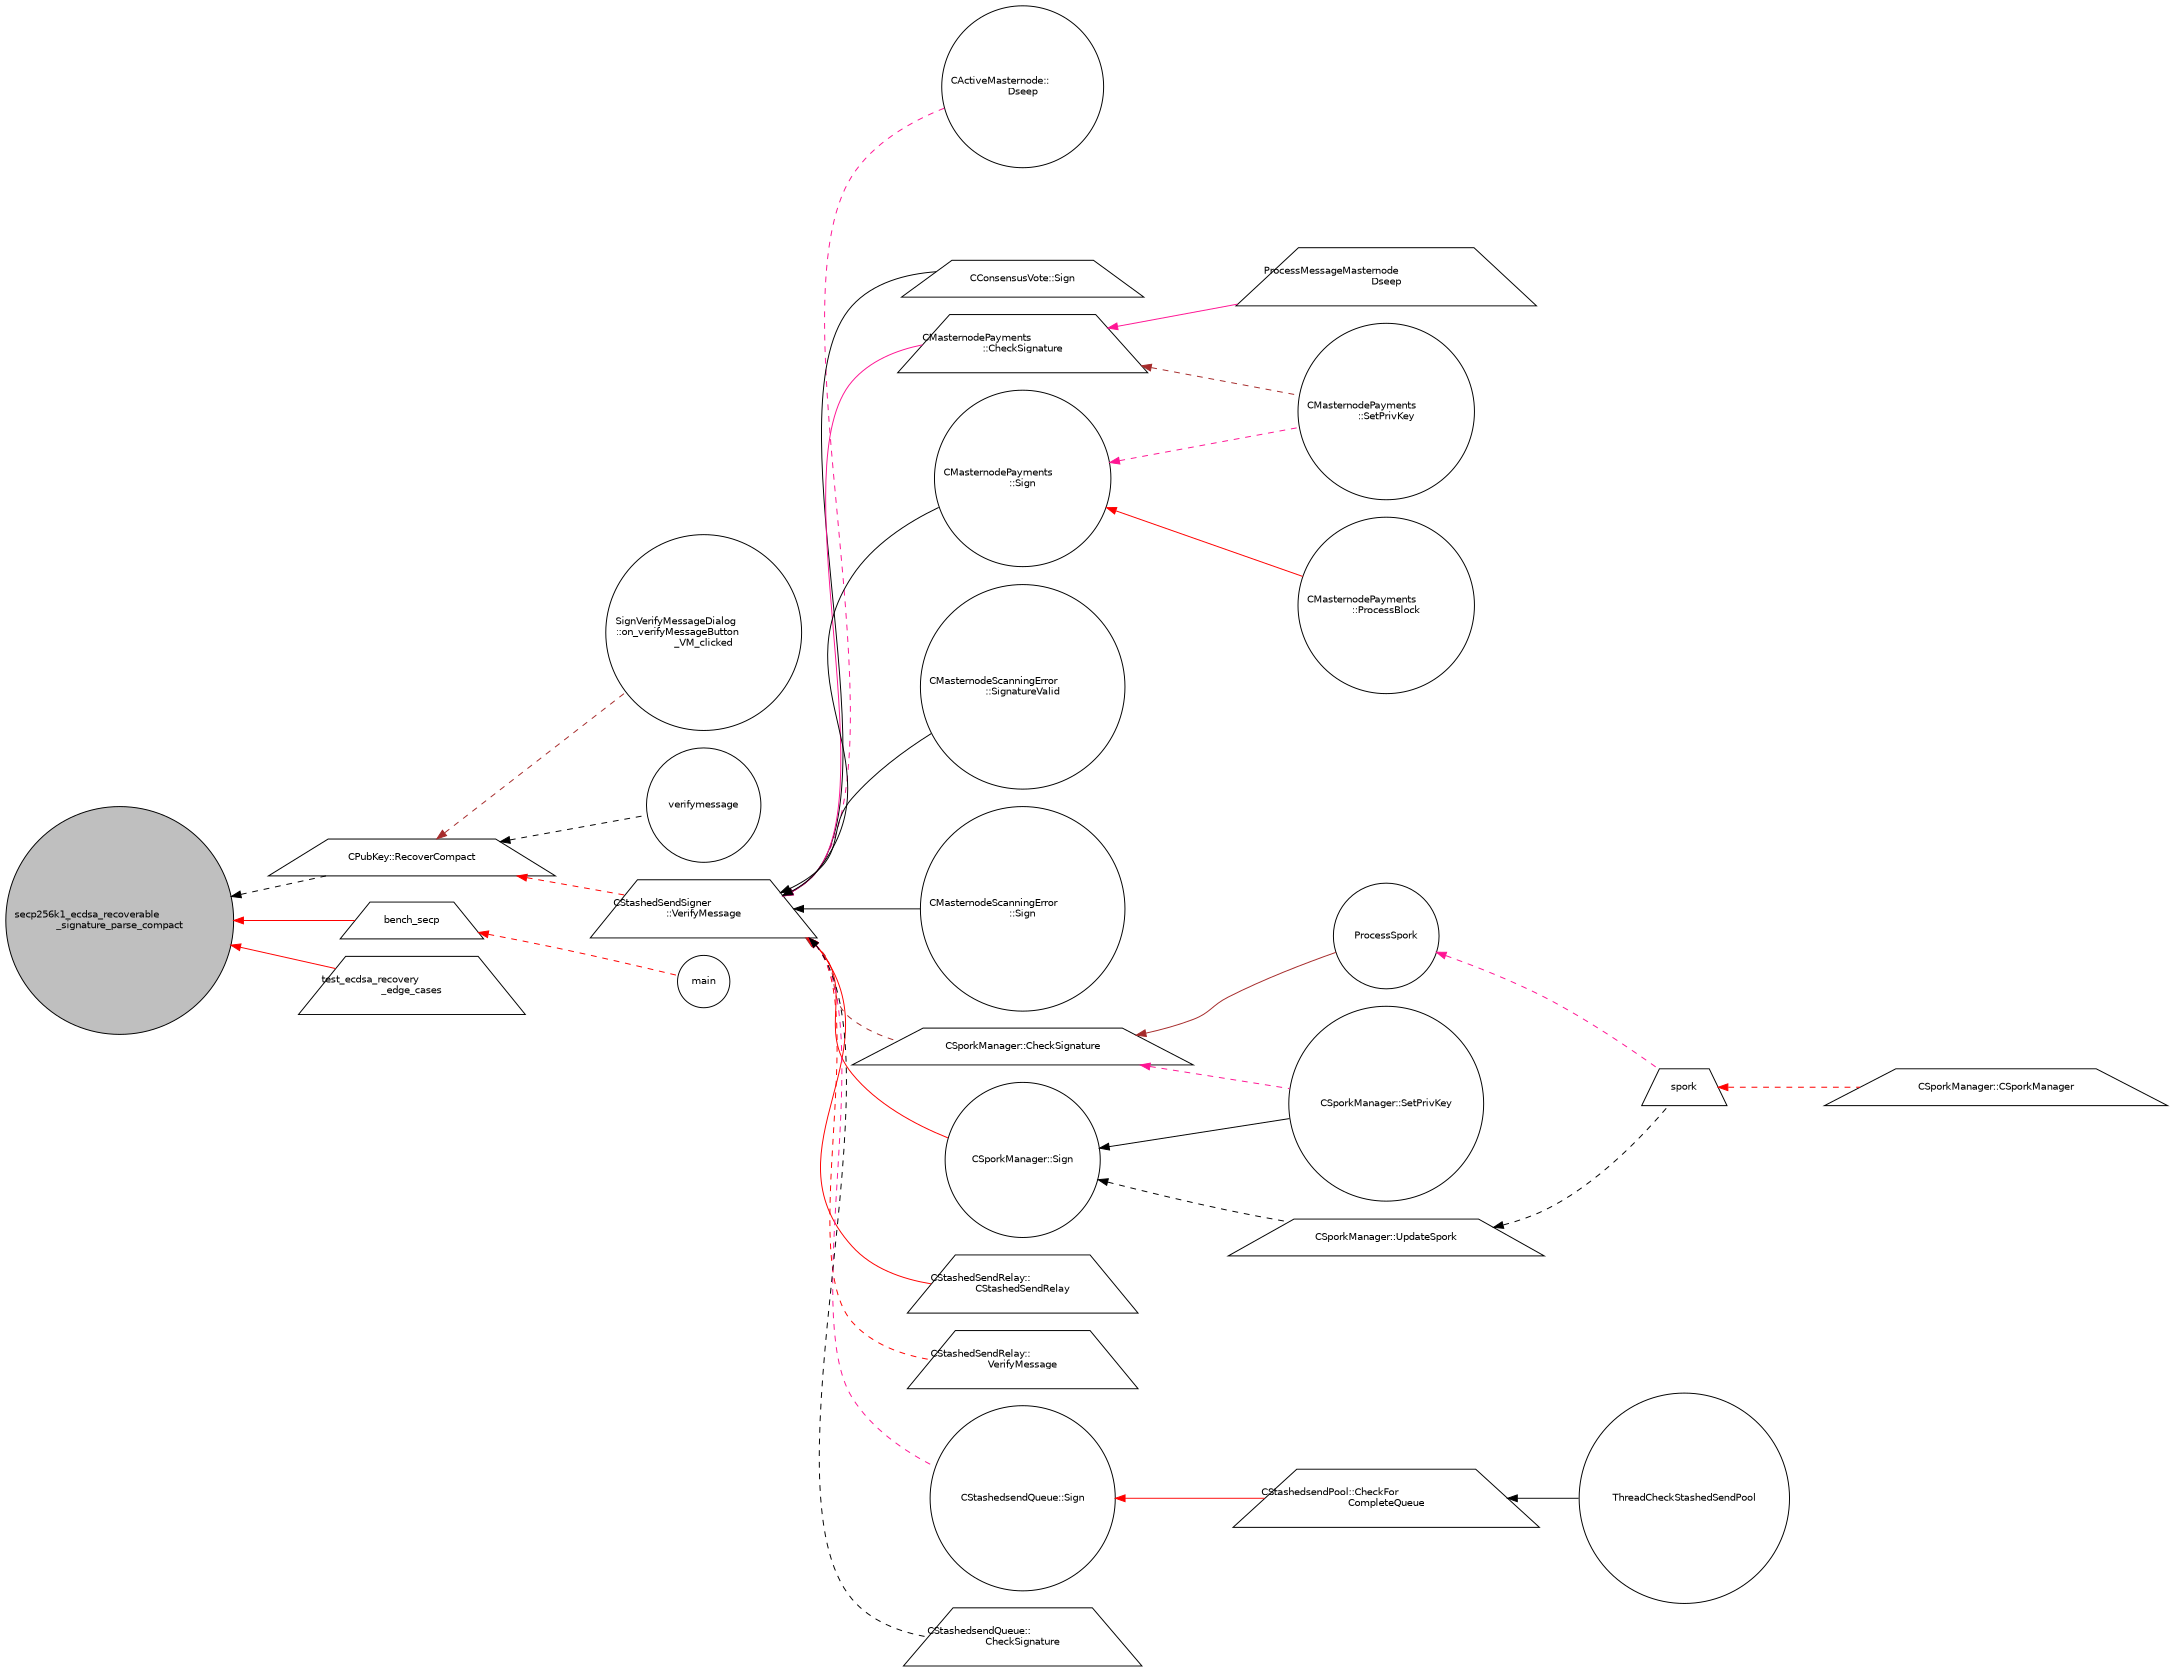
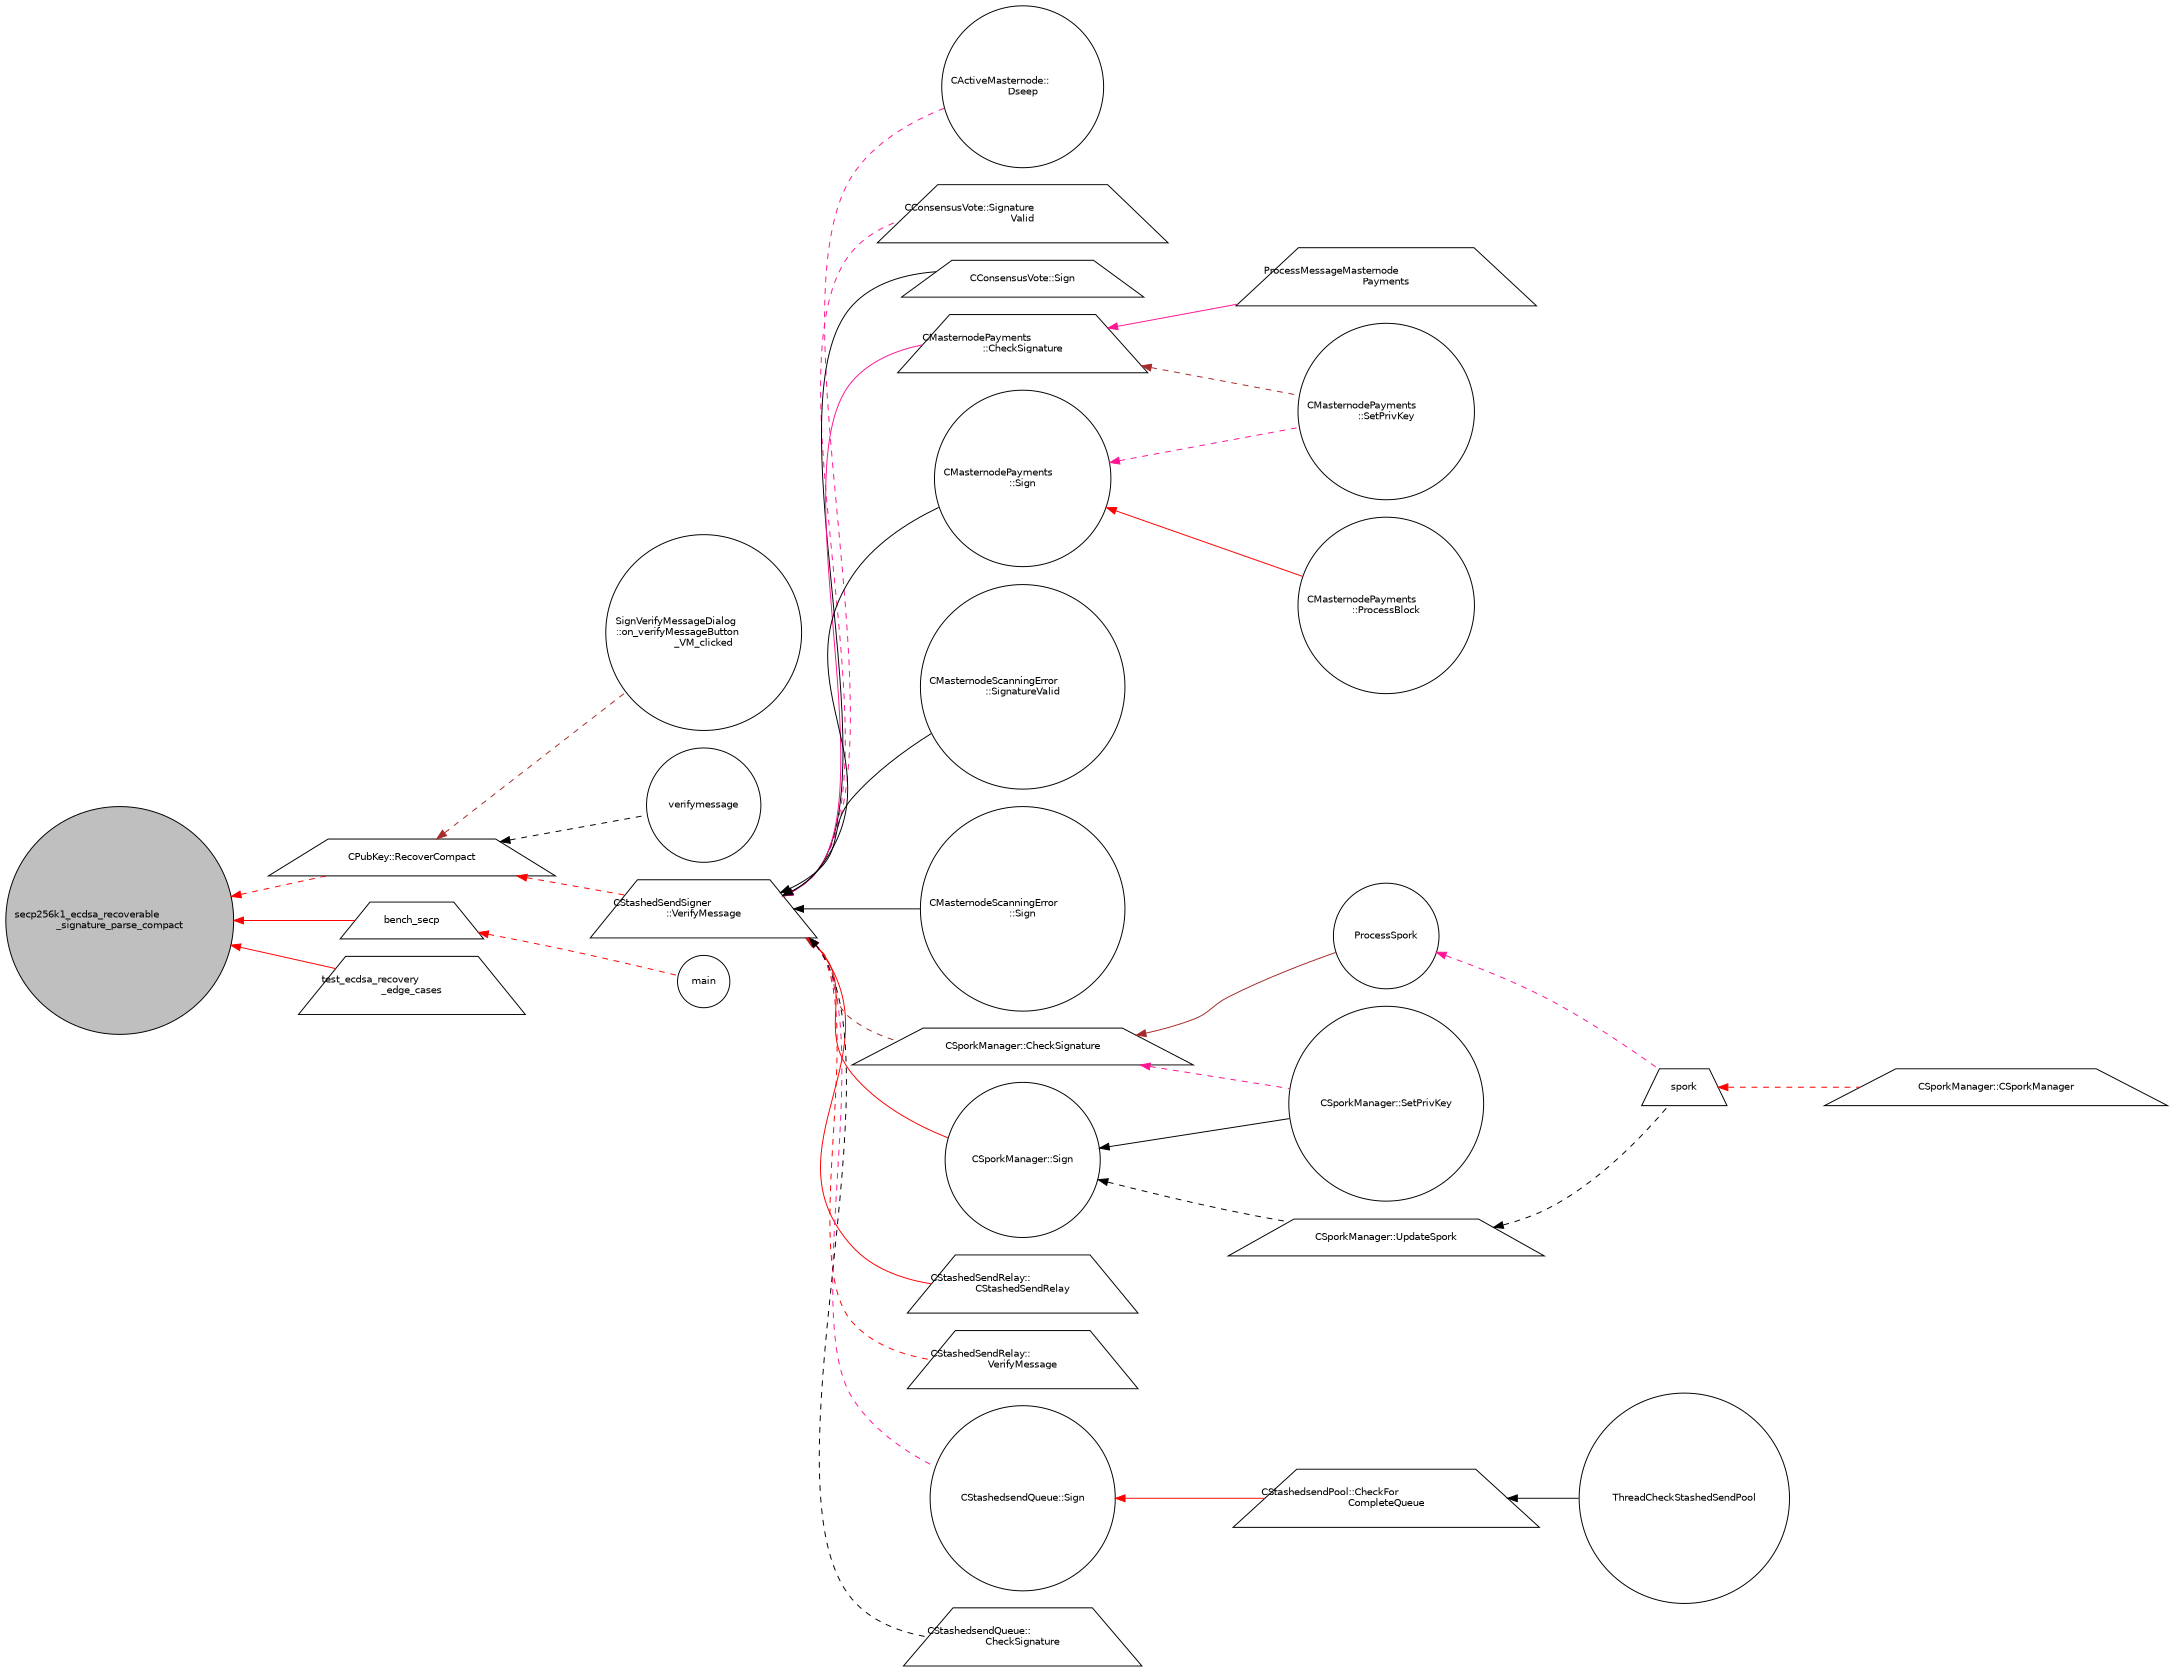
none -> (1023, 214)
(1386, 277) -> (1386, 277)
(283, 885) -> (283, 885)
